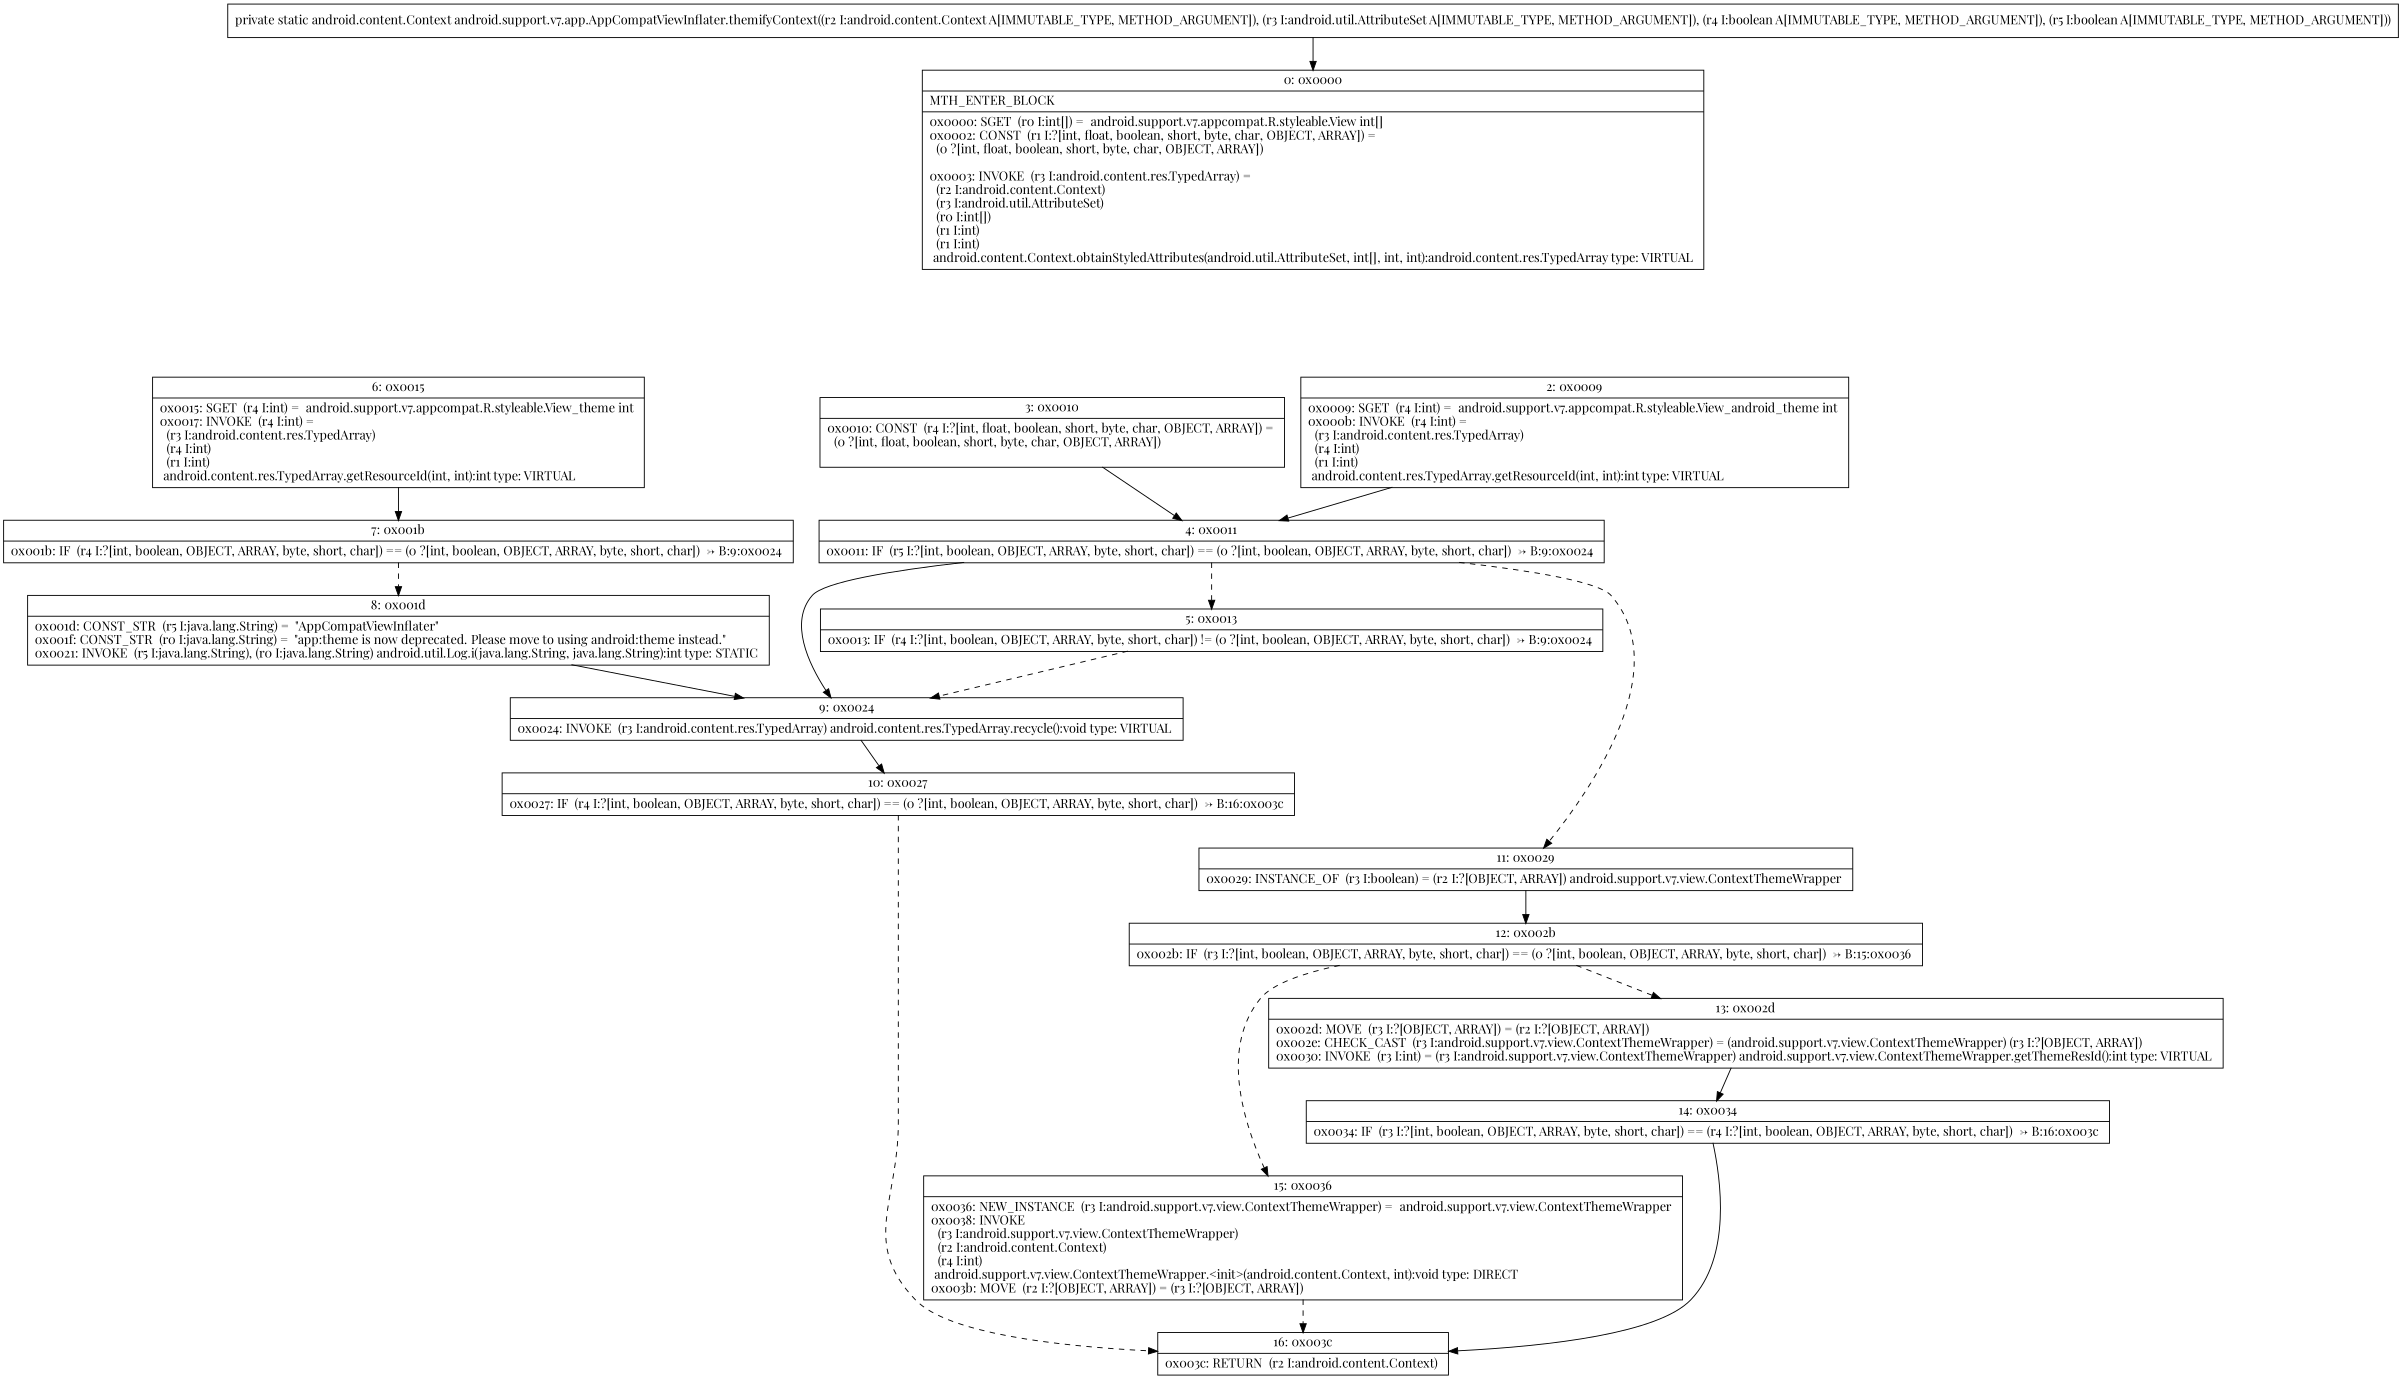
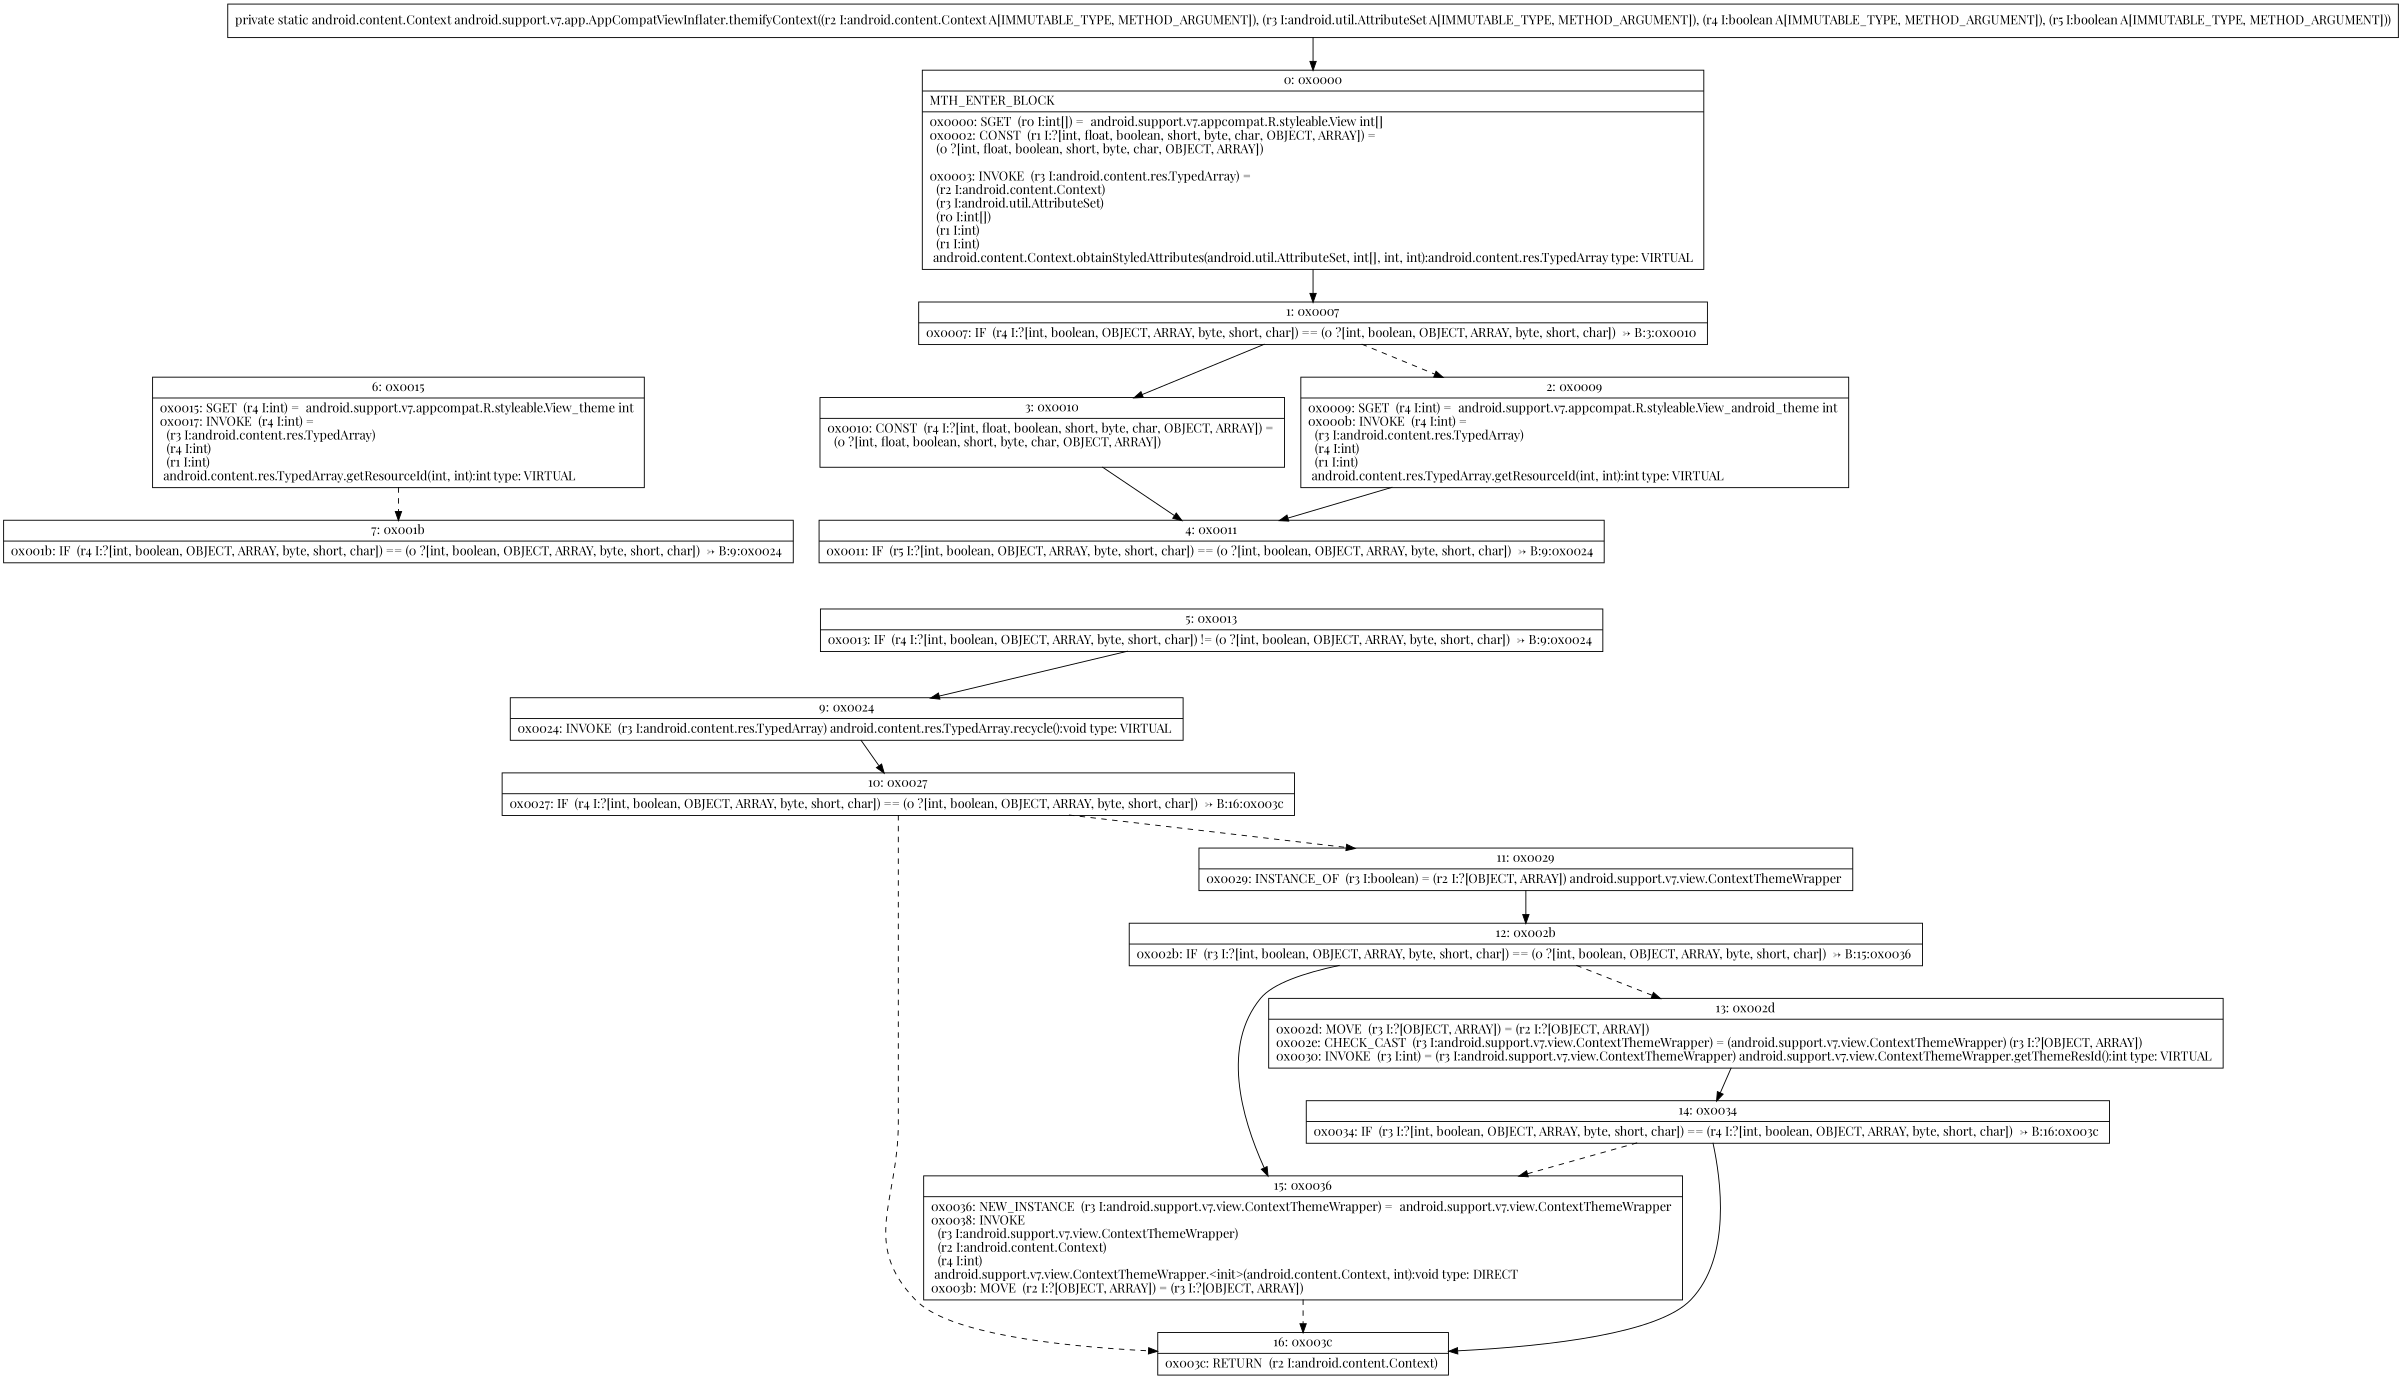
none -> (1313, 323)
(398, 499) -> (398, 499)
(1212, 581) -> none
(836, 584) -> none
(398, 630) -> none
(1633, 649) -> (1207, 831)
(1034, 674) -> (1034, 674)
(1241, 1039) -> (1241, 1039)
none -> (1582, 1158)
